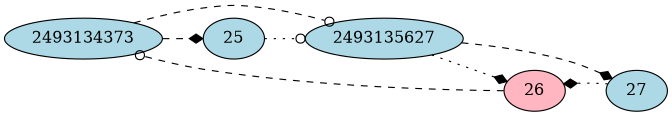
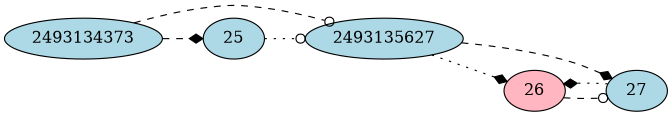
(323, 83) -> (581, 98)
